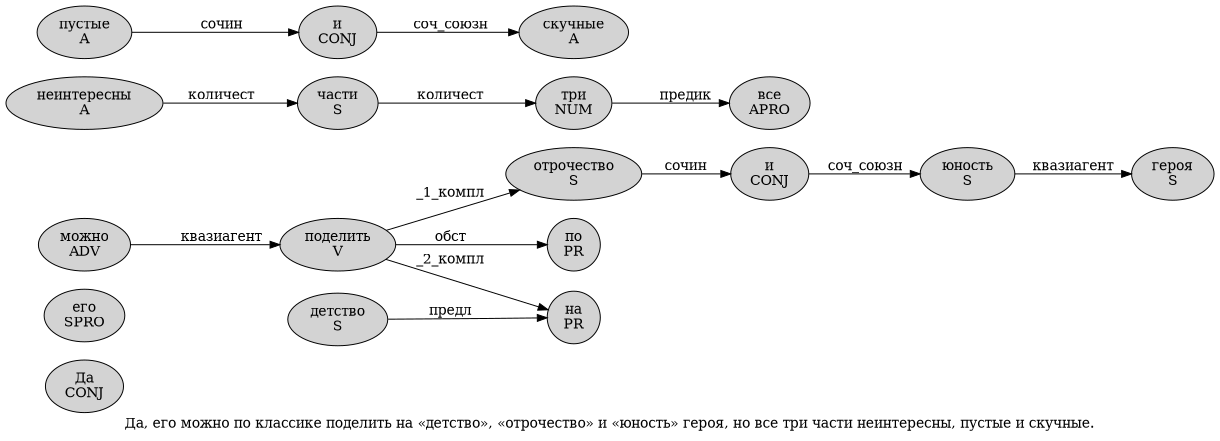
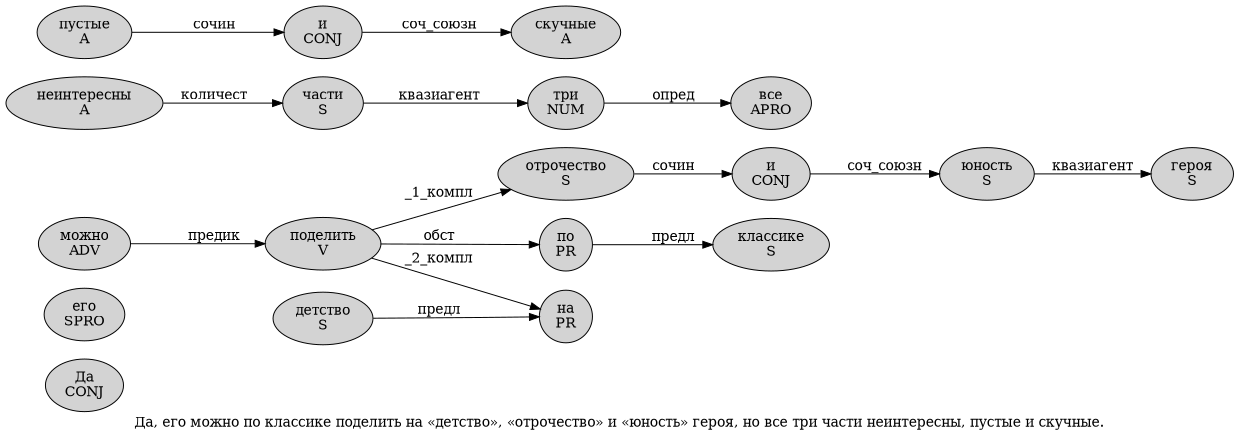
(451, 96) -> (439, 96)
(686, 96) -> (673, 96)
(222, 237) -> (214, 236)
none -> (771, 245)
